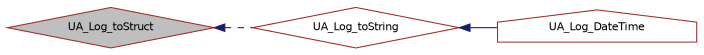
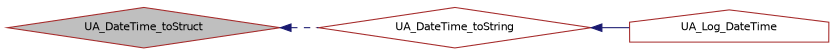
(111, 28) -> (144, 28)
(356, 28) -> (455, 28)
